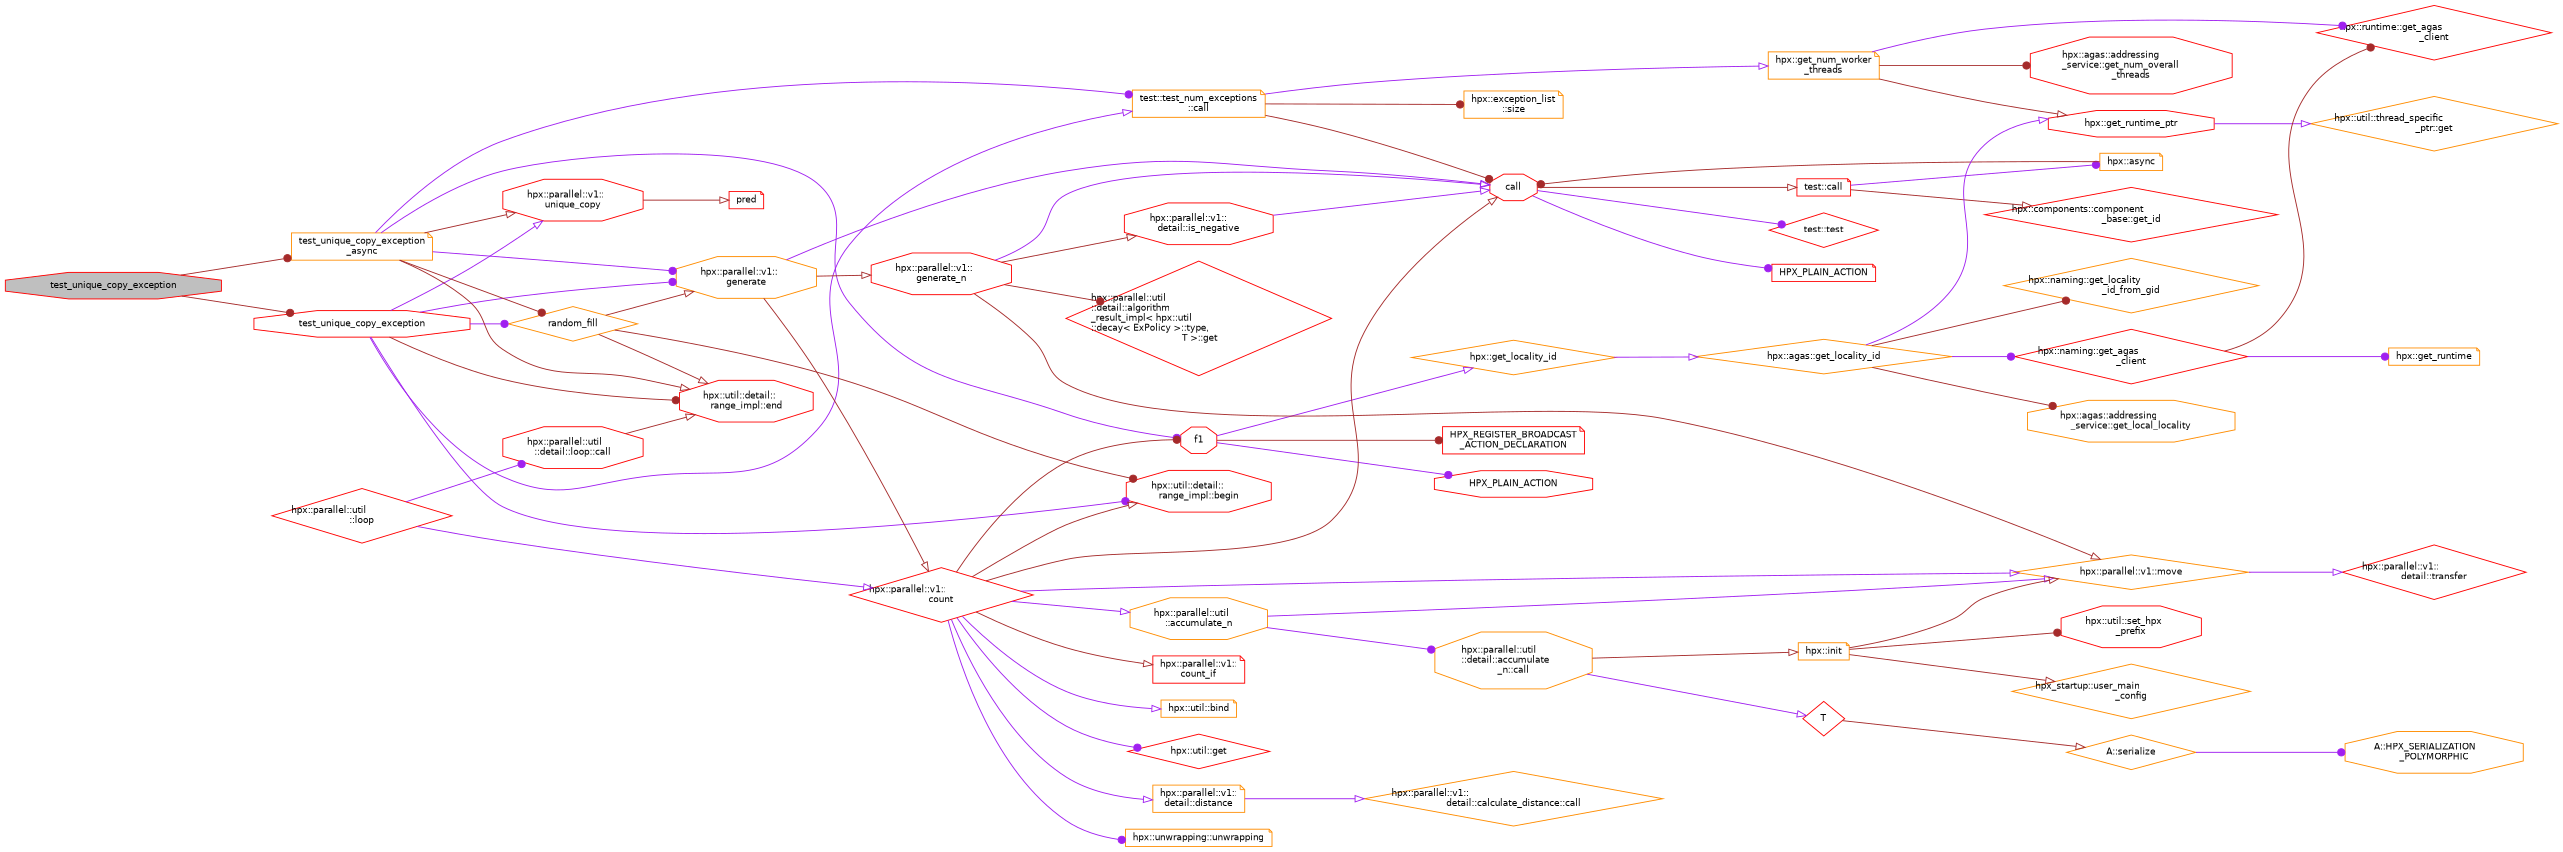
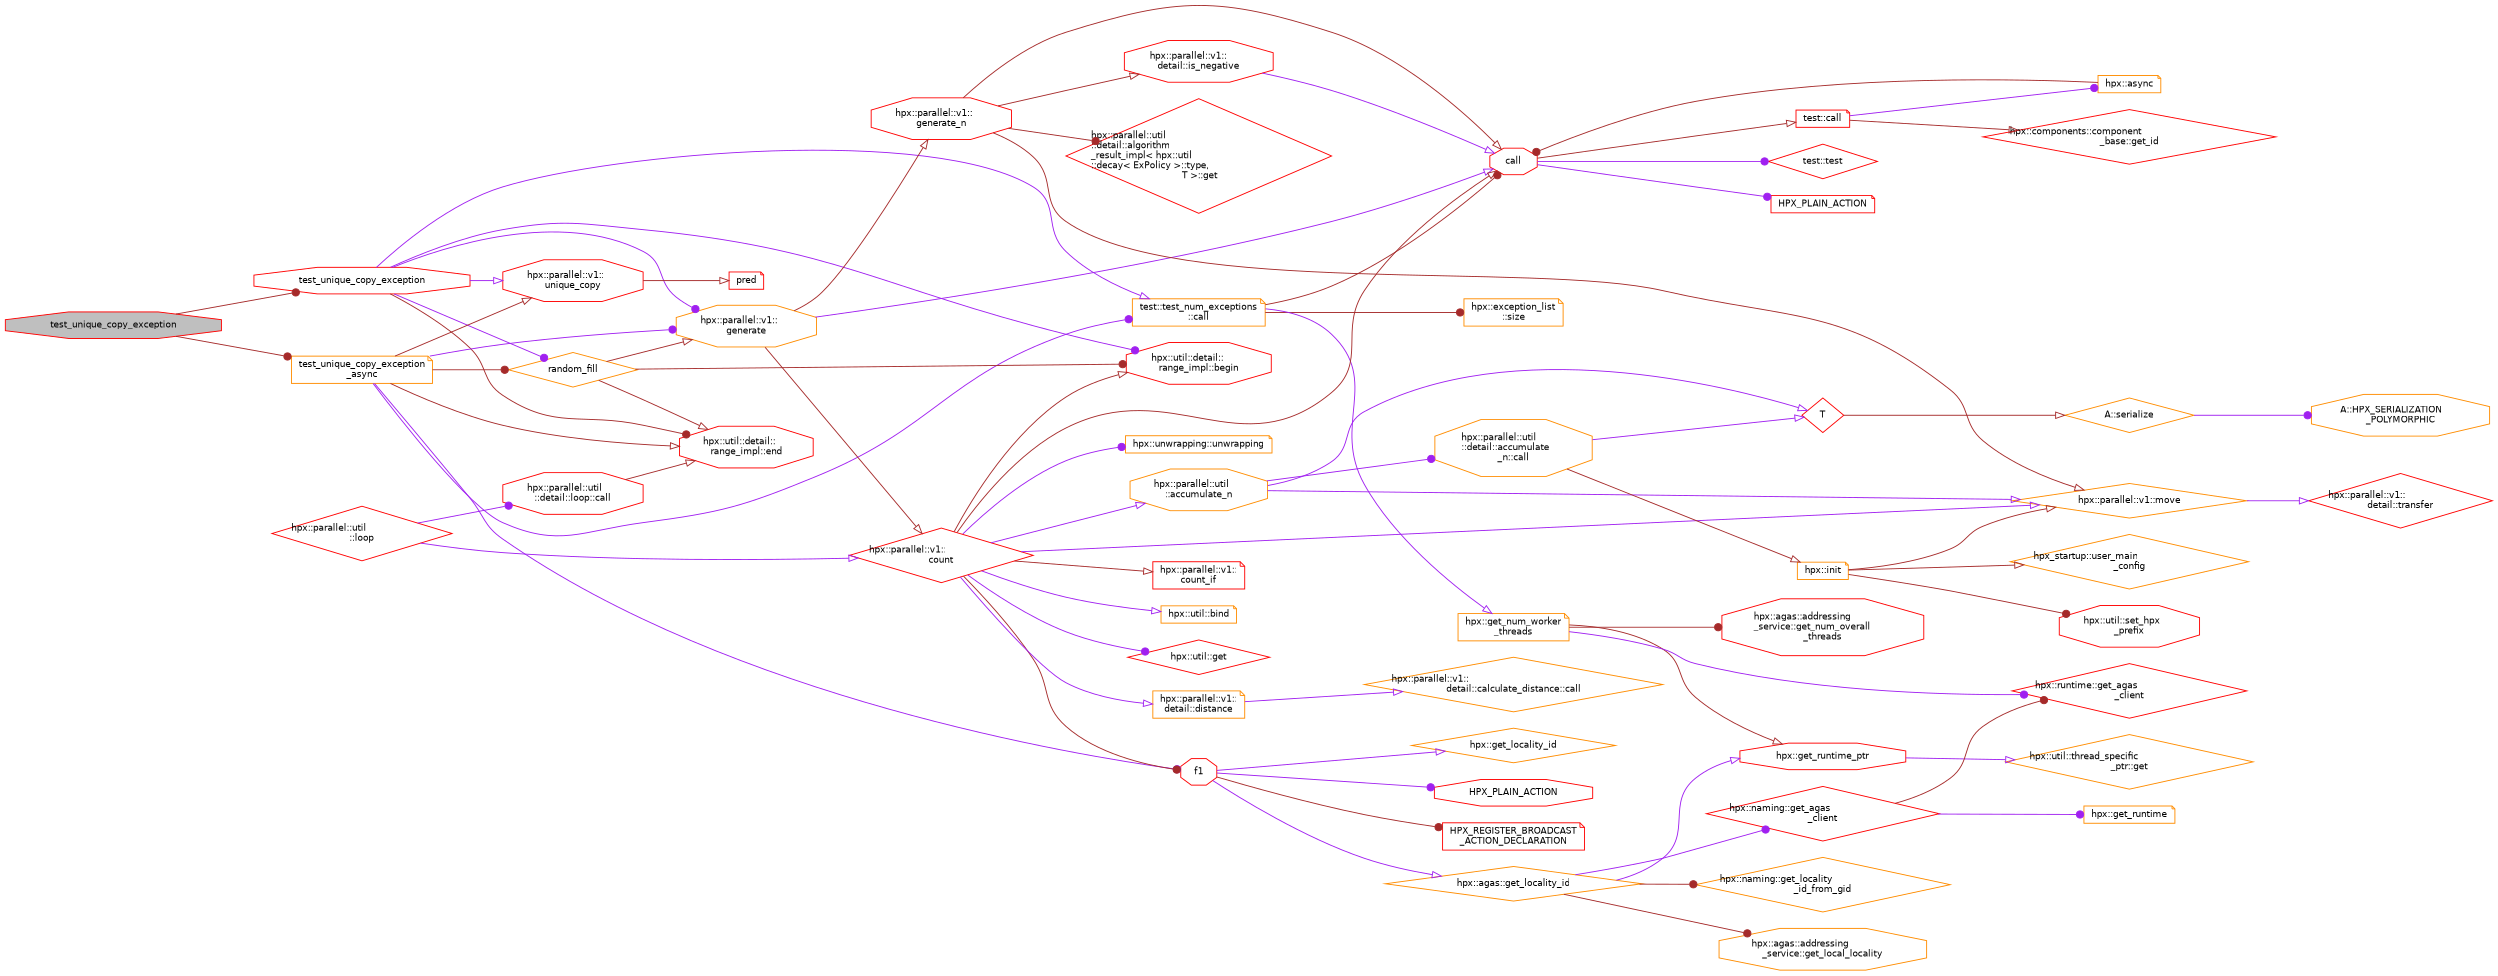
(1222, 173) -> (1237, 9)
(1651, 357) -> (1318, 839)
none -> (1515, 372)
